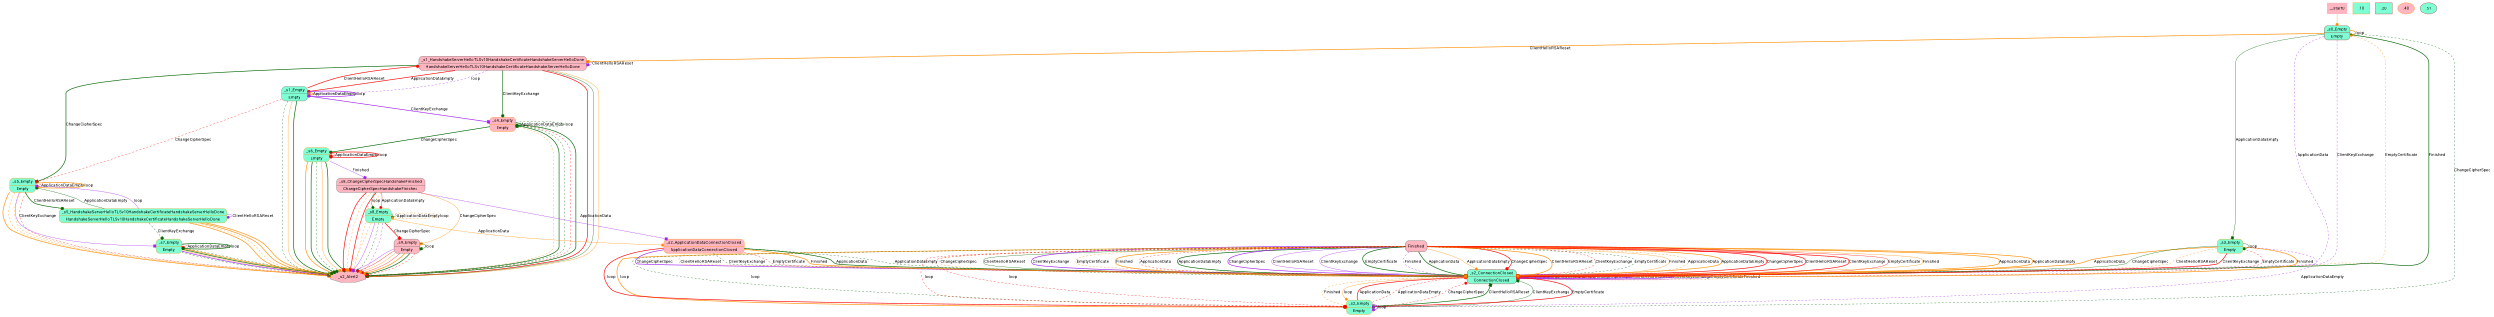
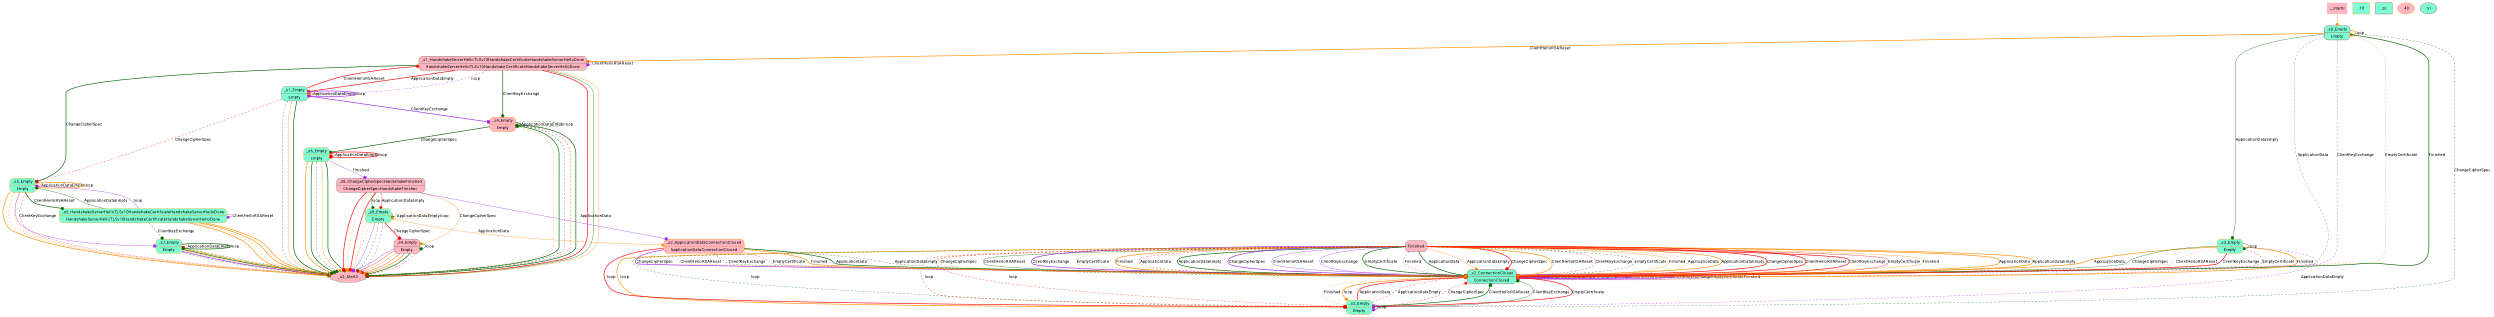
(1376, 282) -> (1376, 282)
